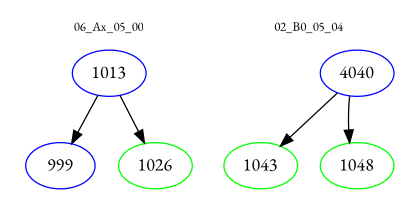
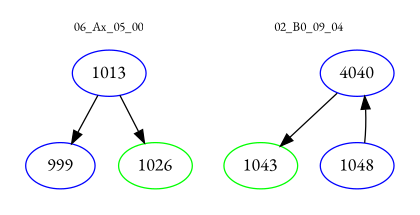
(309, 28) -> (309, 28)
(349, 113) -> (366, 126)
(357, 166) -> (357, 166)
